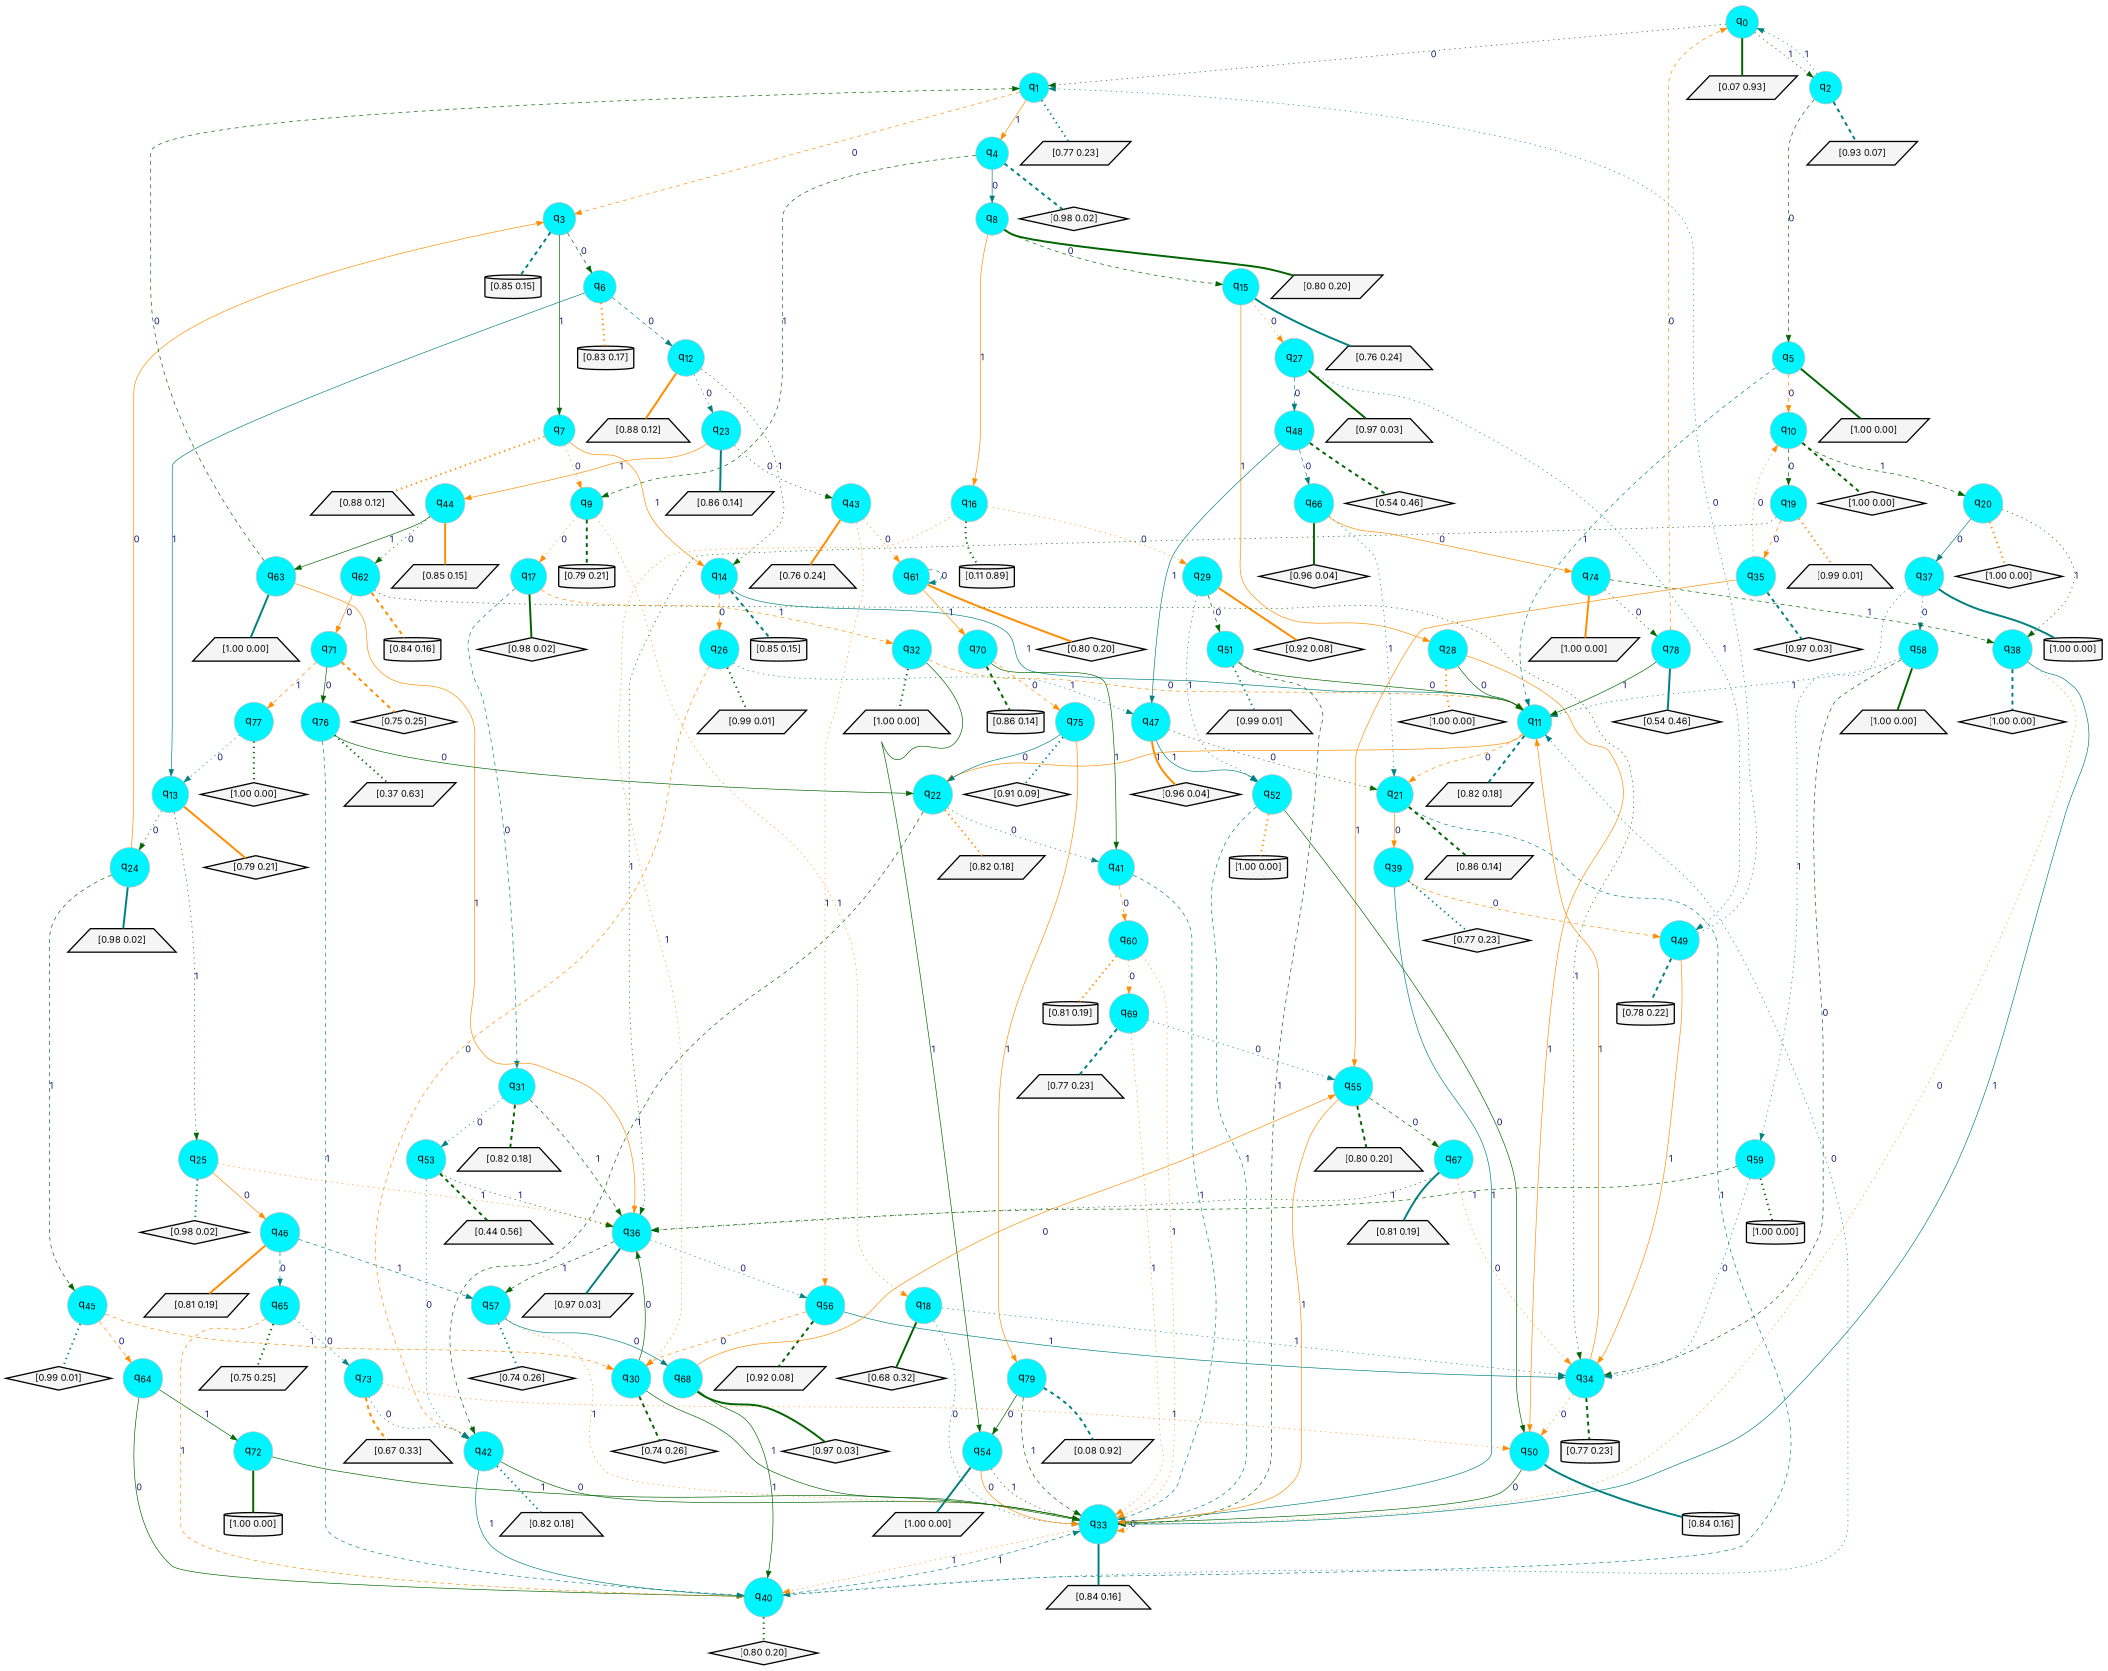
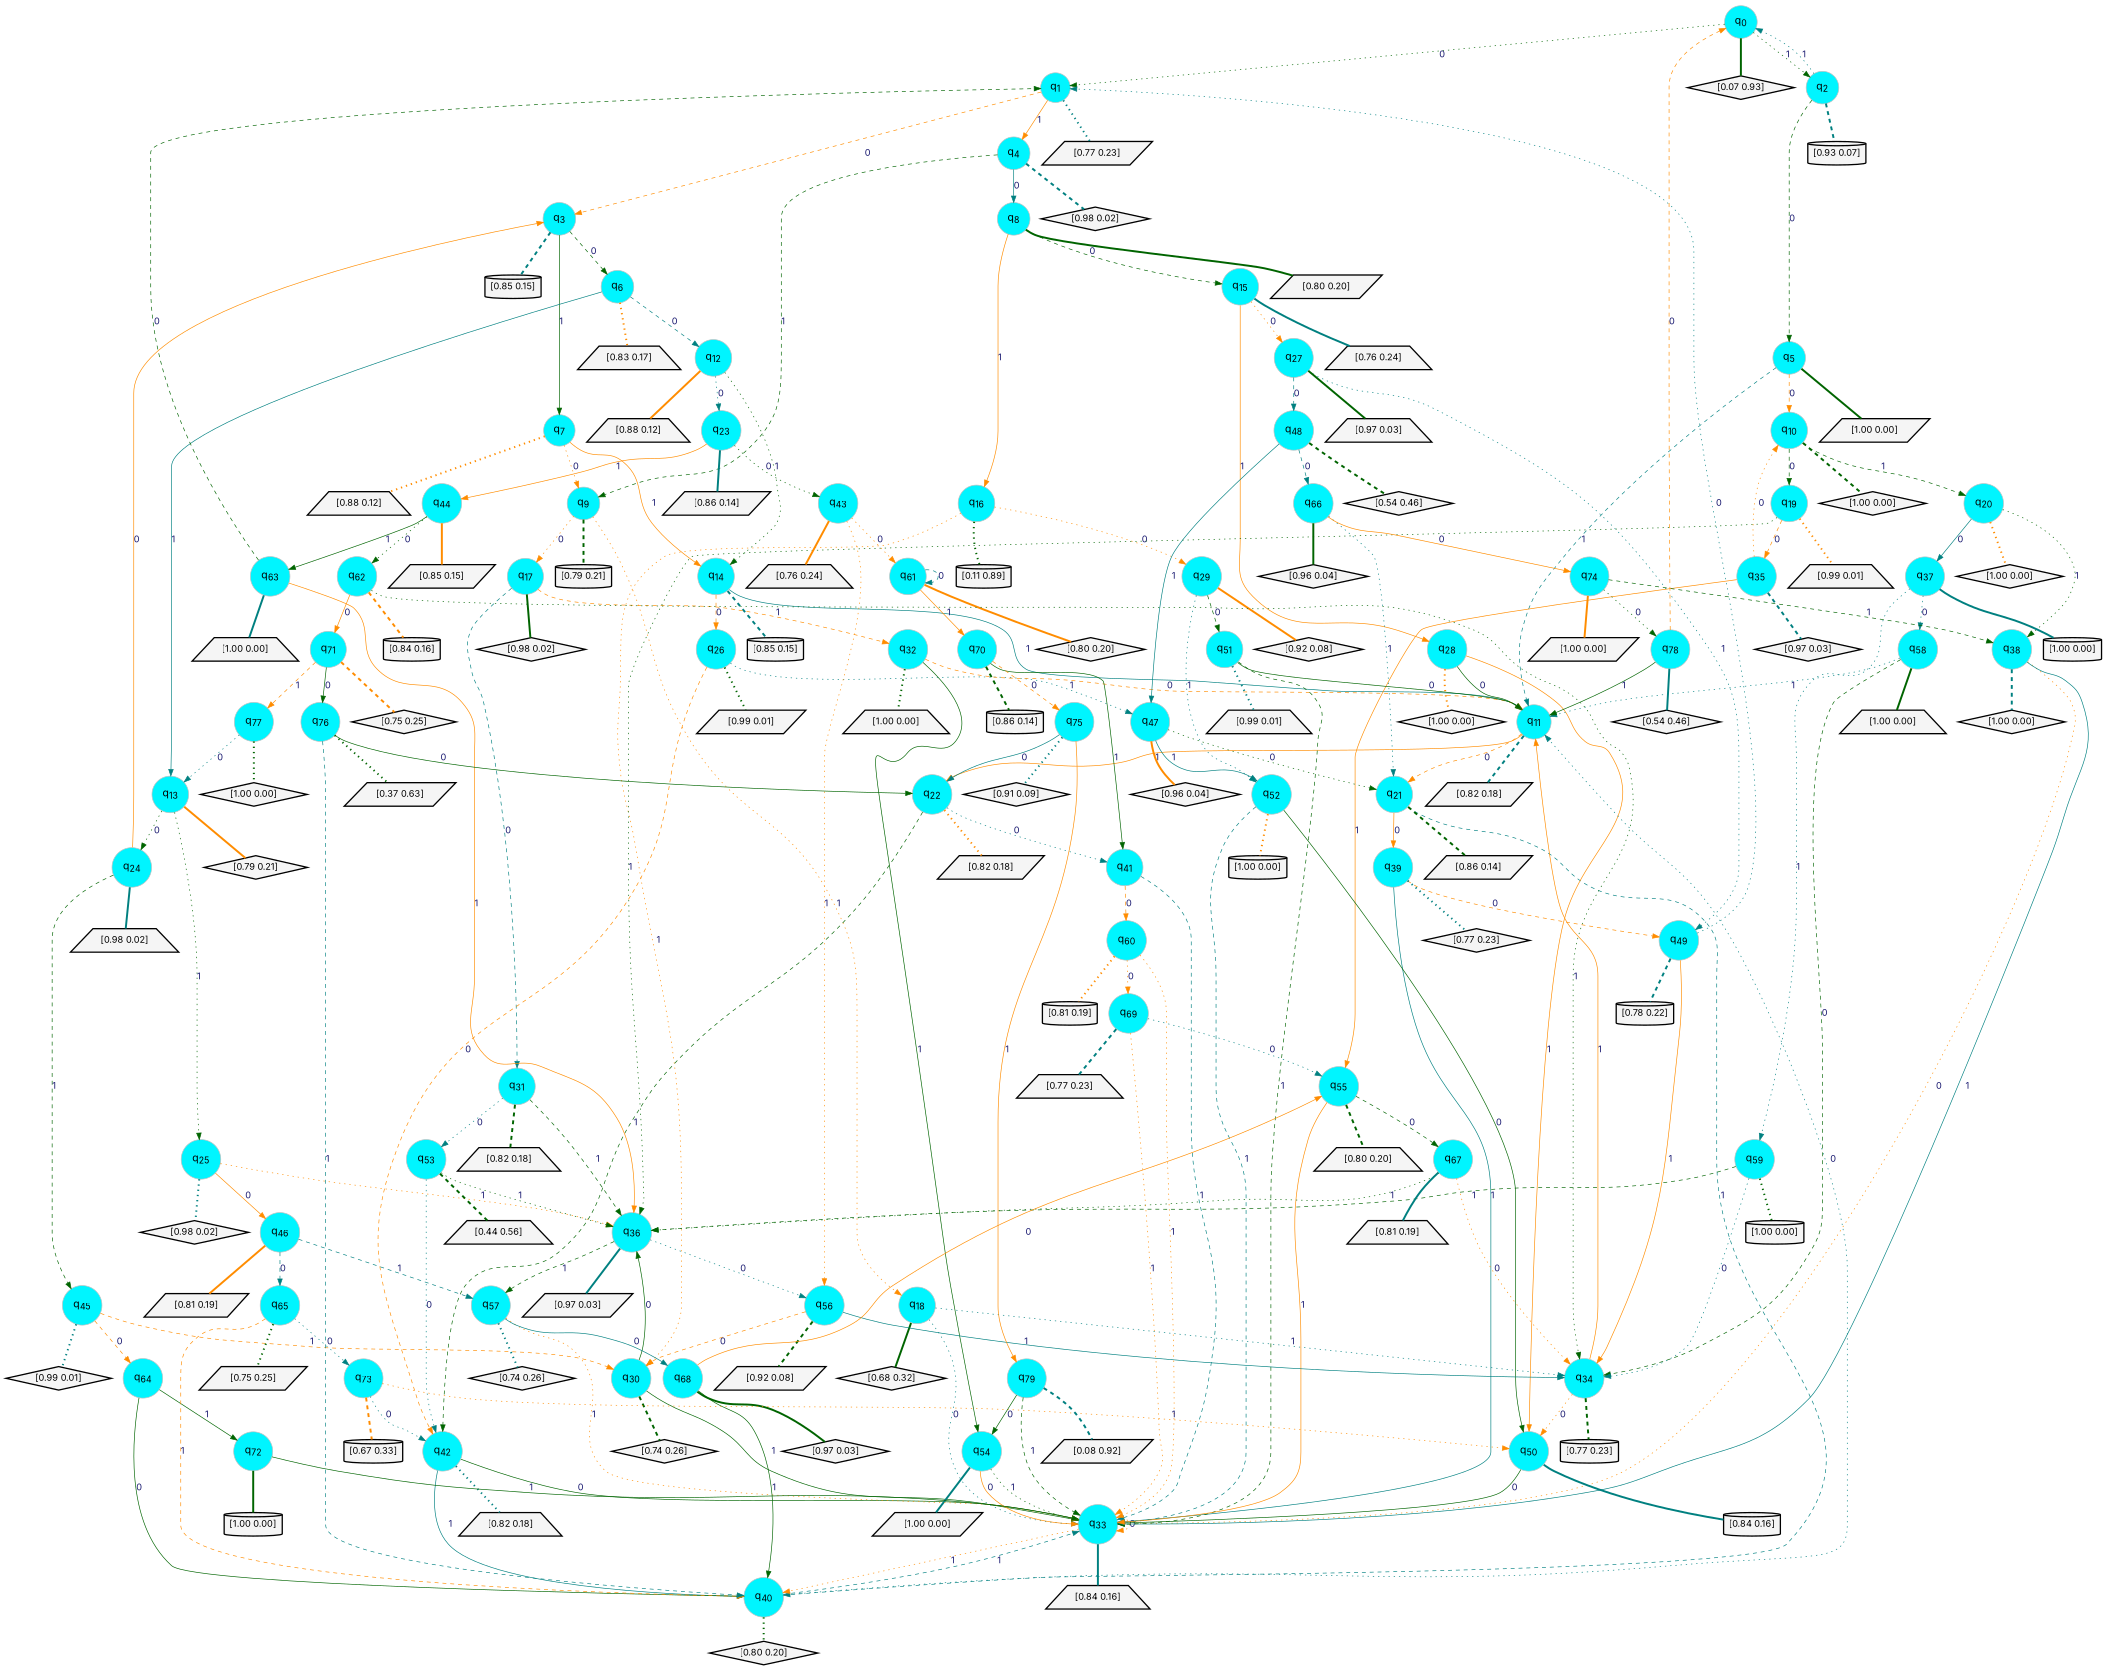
(1742, 88) -> (1741, 88)
(1862, 153) -> (1837, 153)
(606, 358) -> (629, 358)
(398, 1451) -> (373, 1451)
